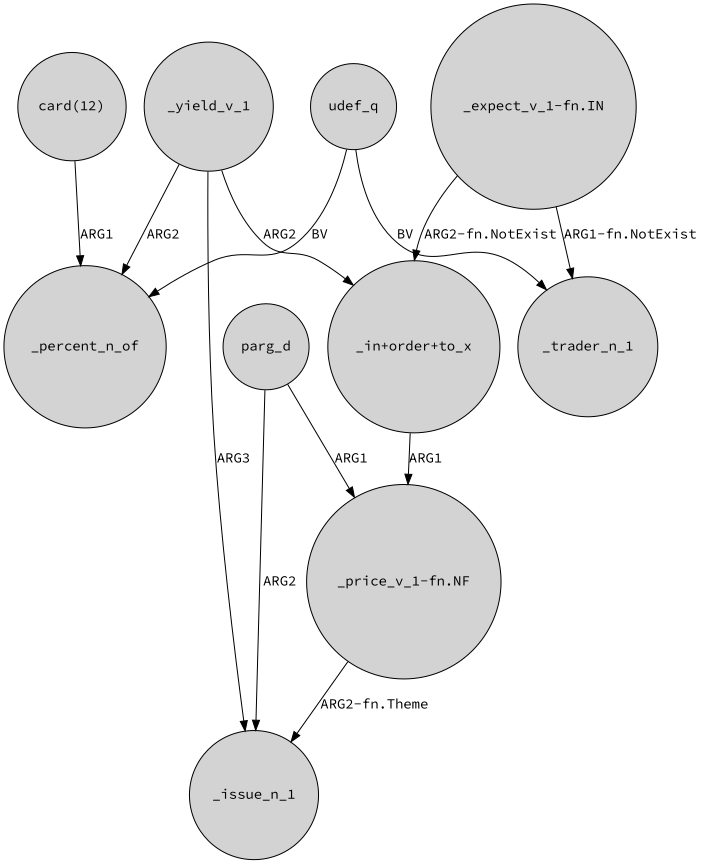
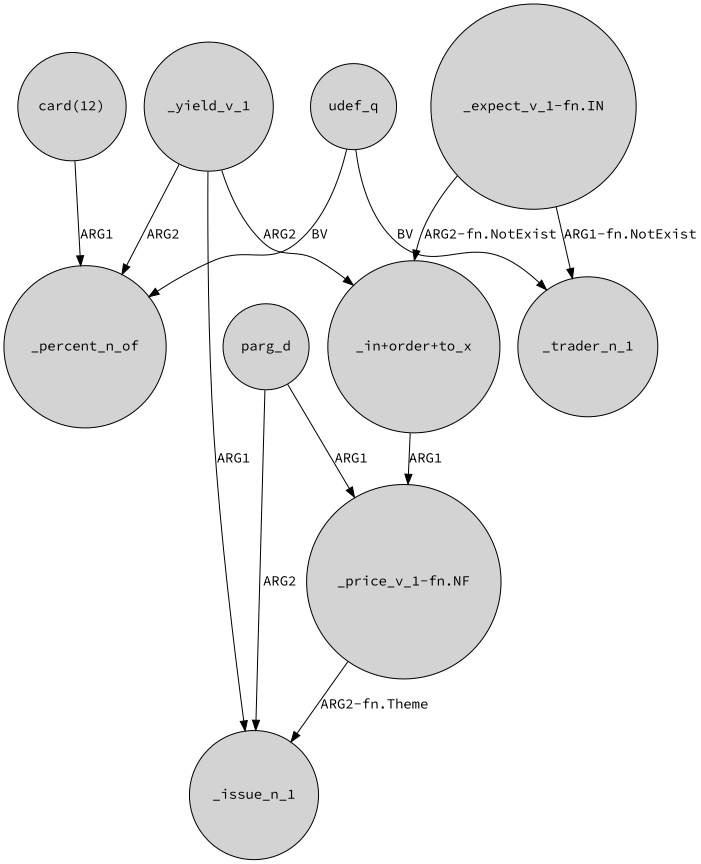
(234, 459) -> (234, 459)
